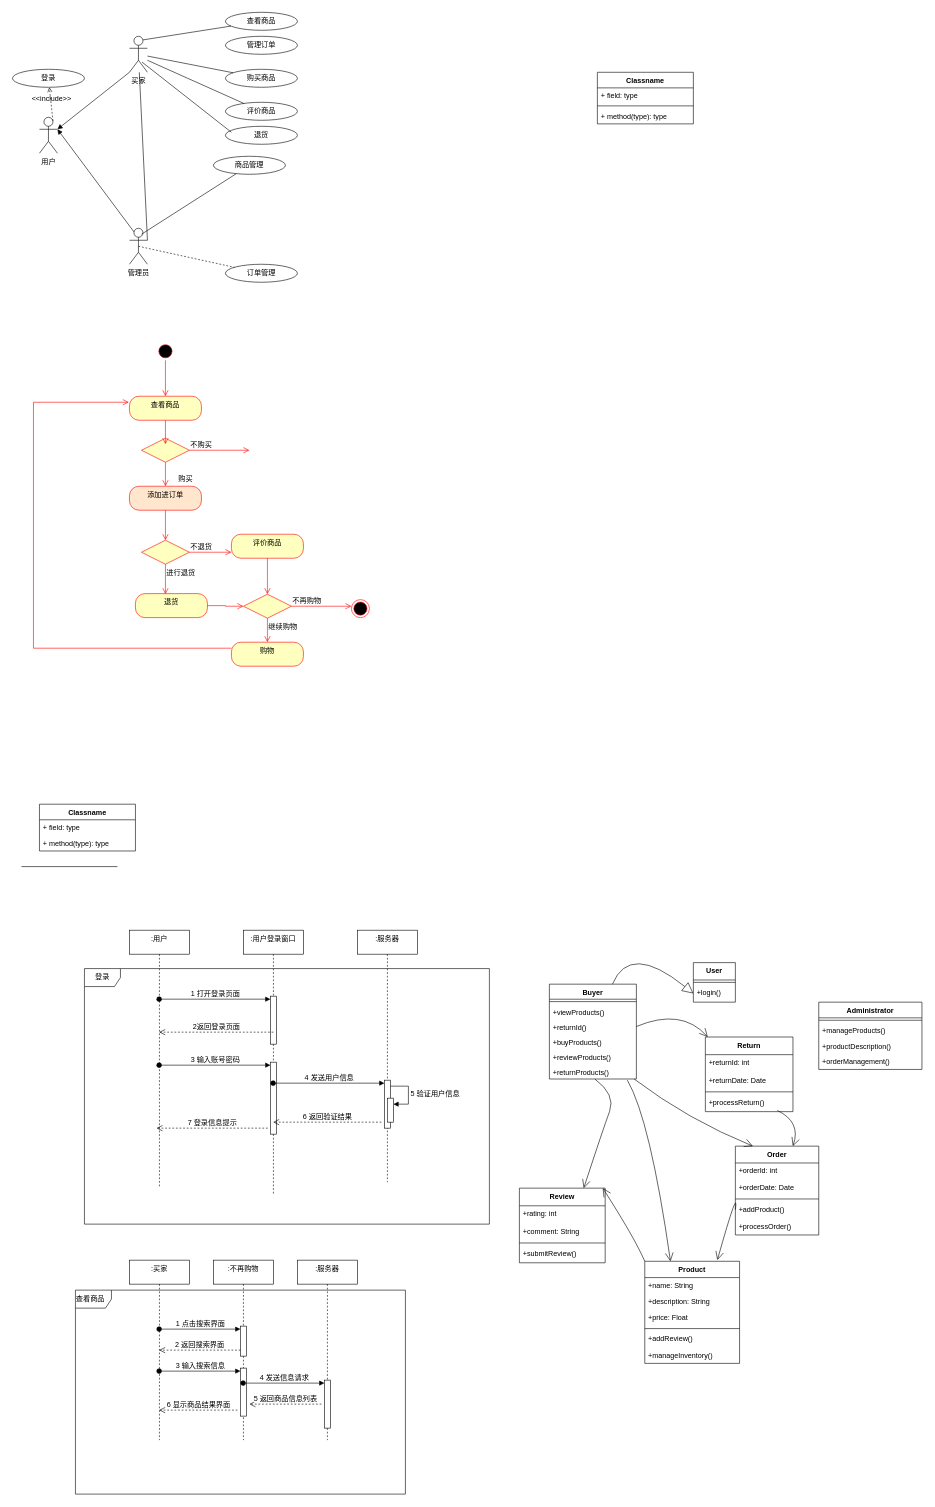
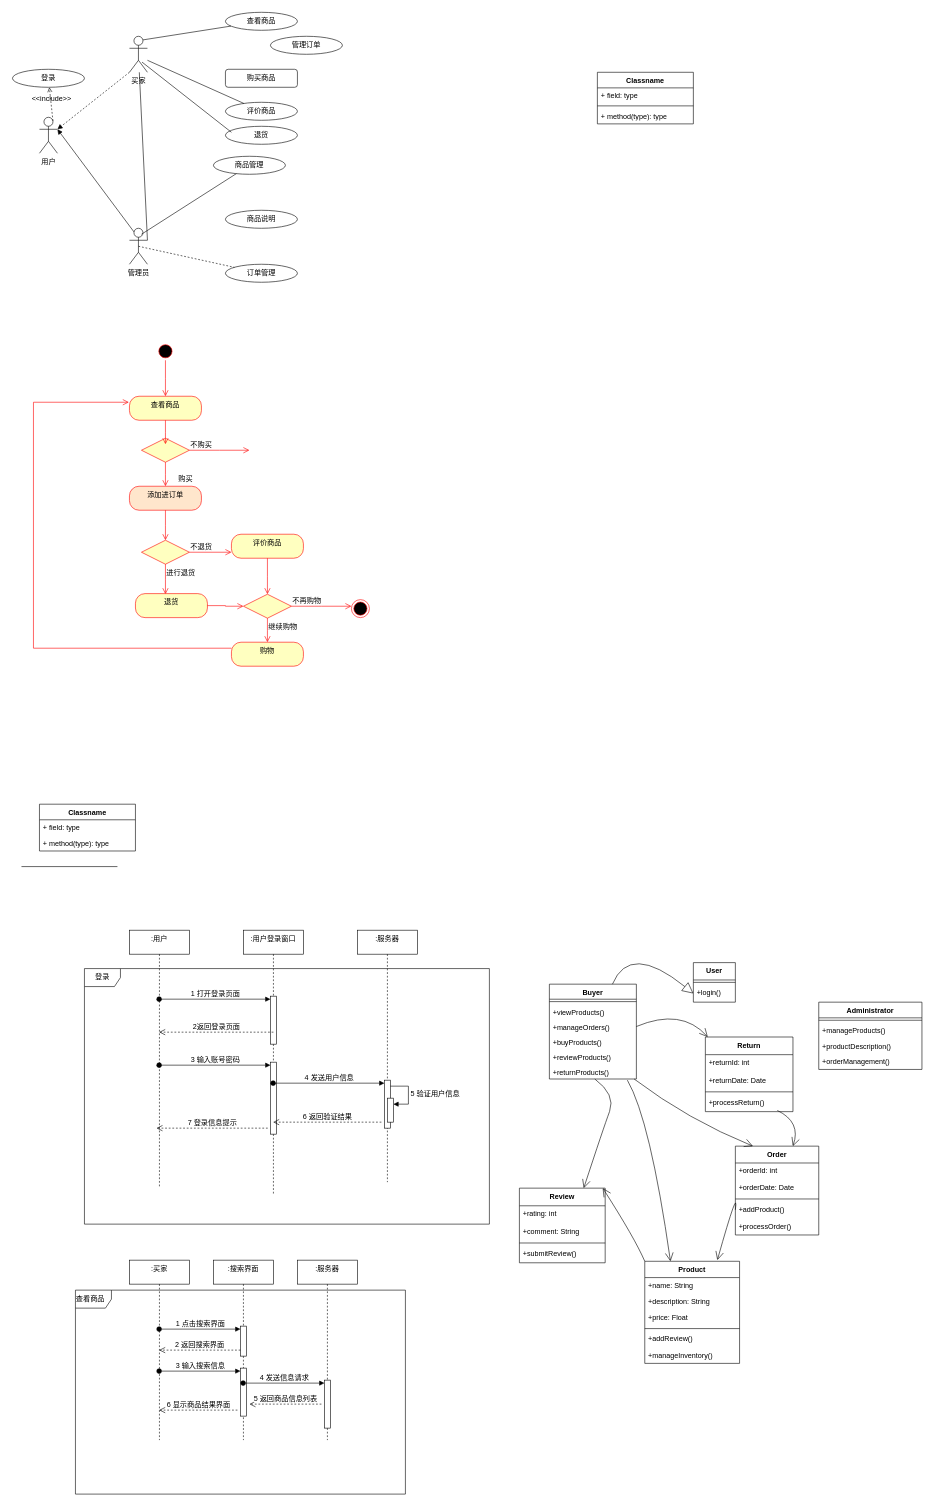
(261, 45) -> (306, 45)
(190, 64) -> none
(261, 78) -> (261, 78)
(95, 99) -> (95, 99)
none -> (261, 219)
(575, 1027) -> (583, 1027)
(243, 1269) -> (243, 1269)
